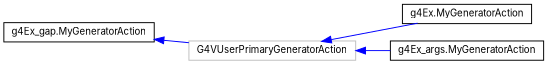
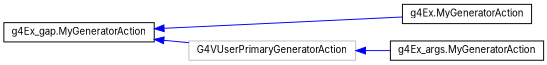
(374, 31) -> (283, 23)
